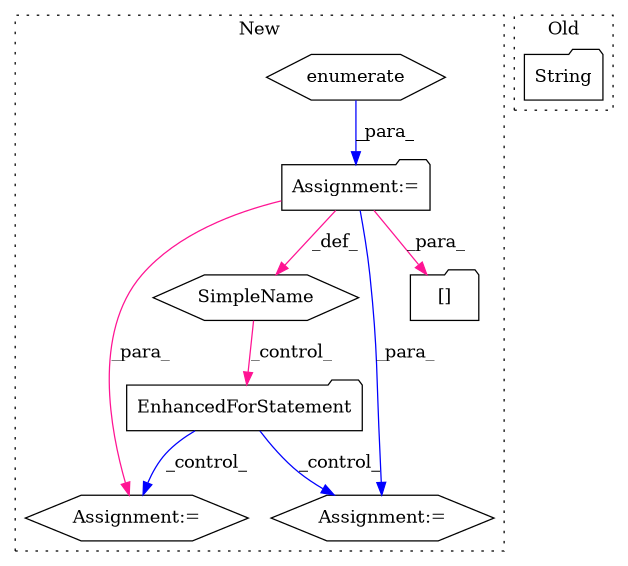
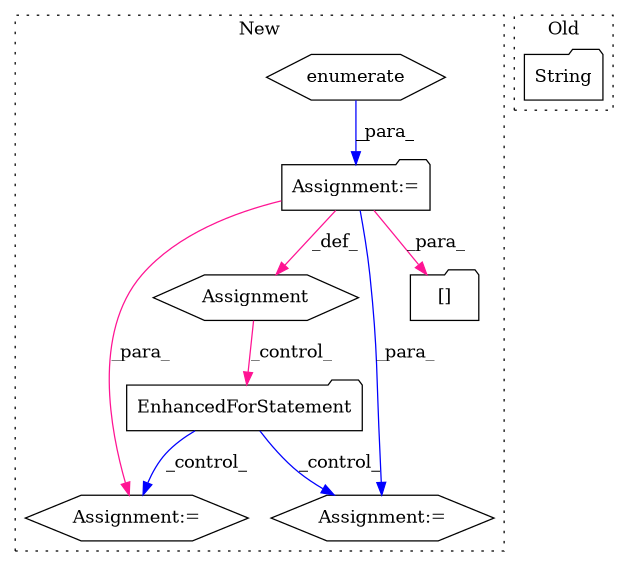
(256, 298) -> (256, 298)
